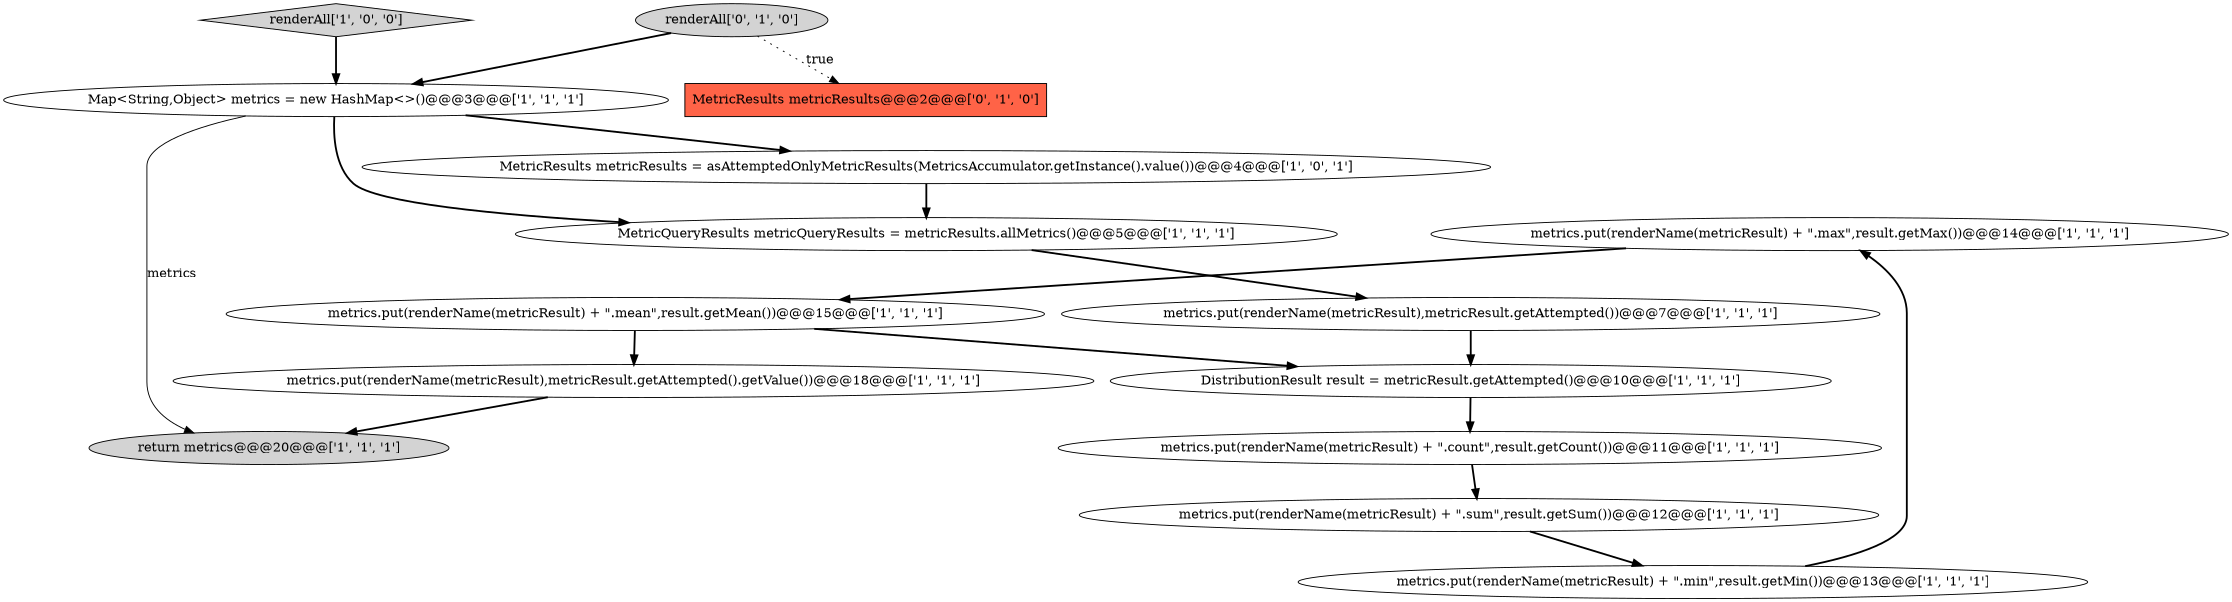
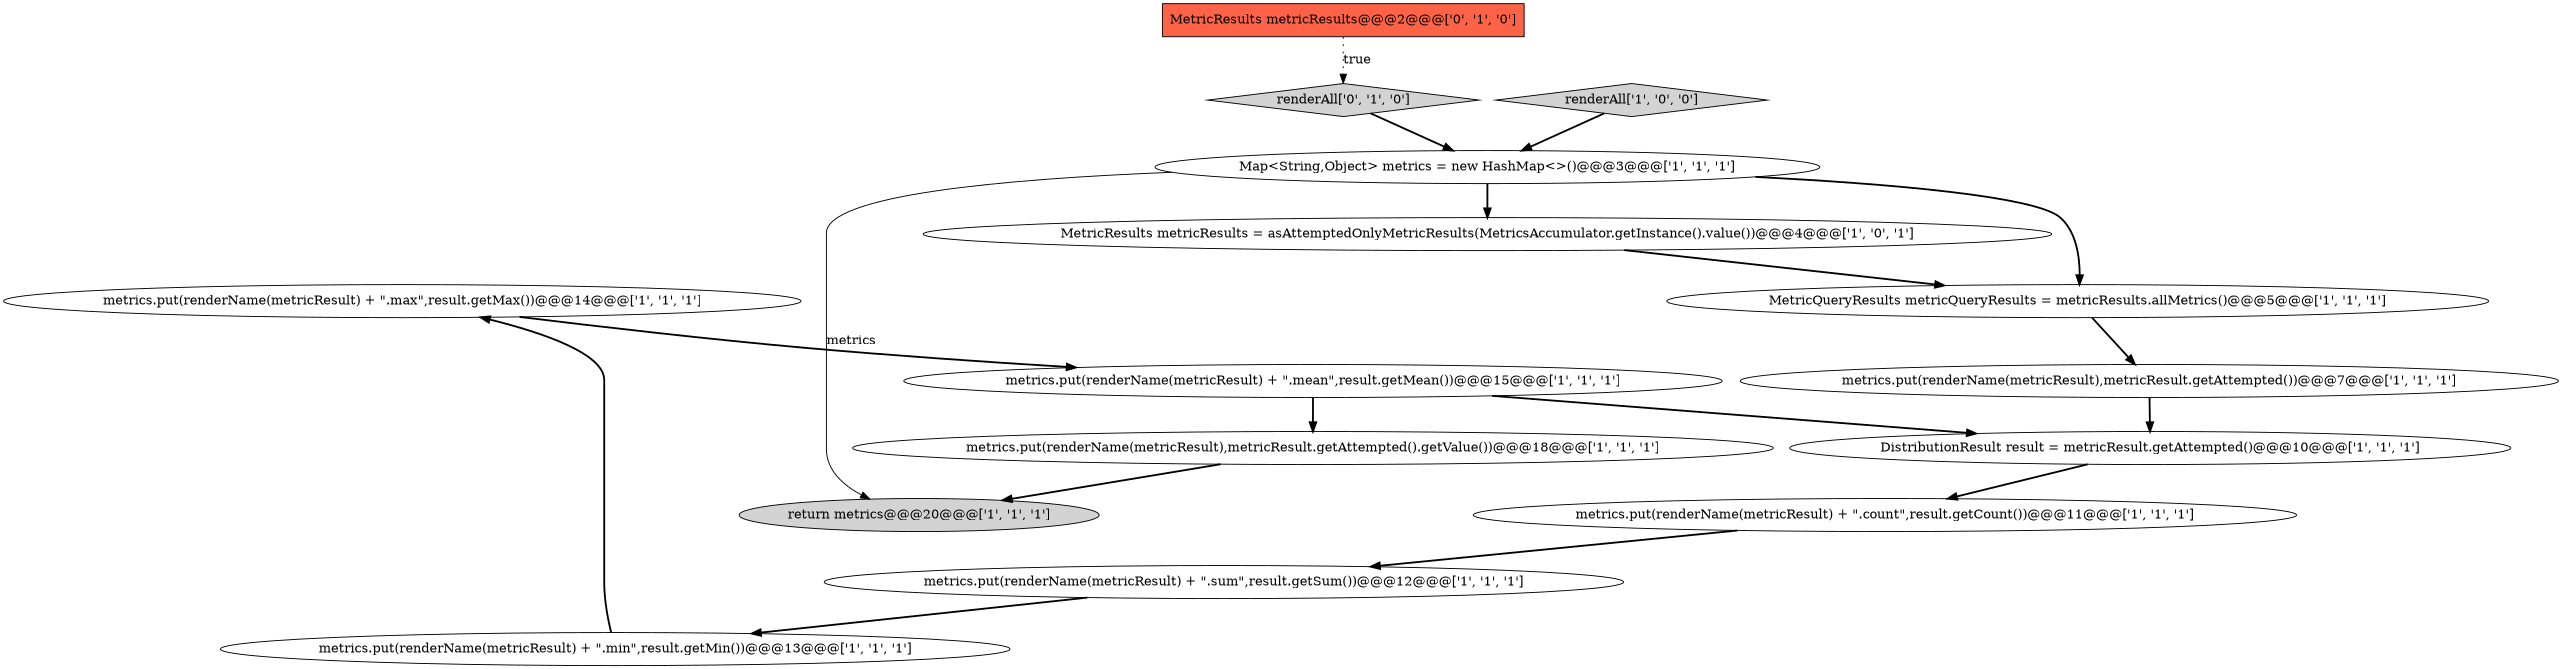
(732, 20) -> (1343, 100)
(794, 57) -> (1343, 56)
